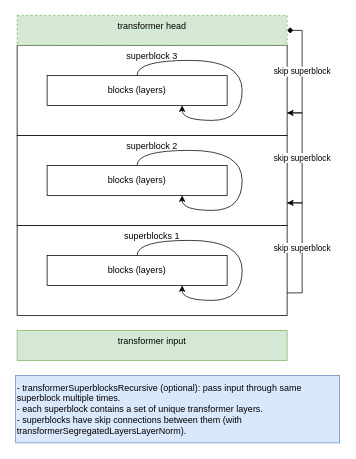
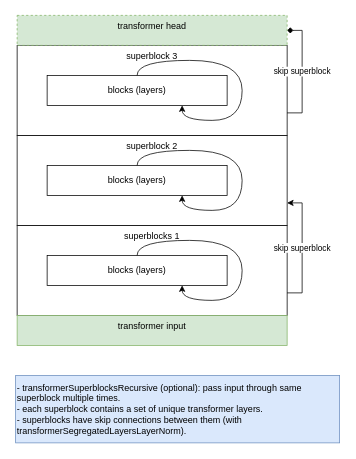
(302, 157) -> none
(152, 345) -> (152, 330)
